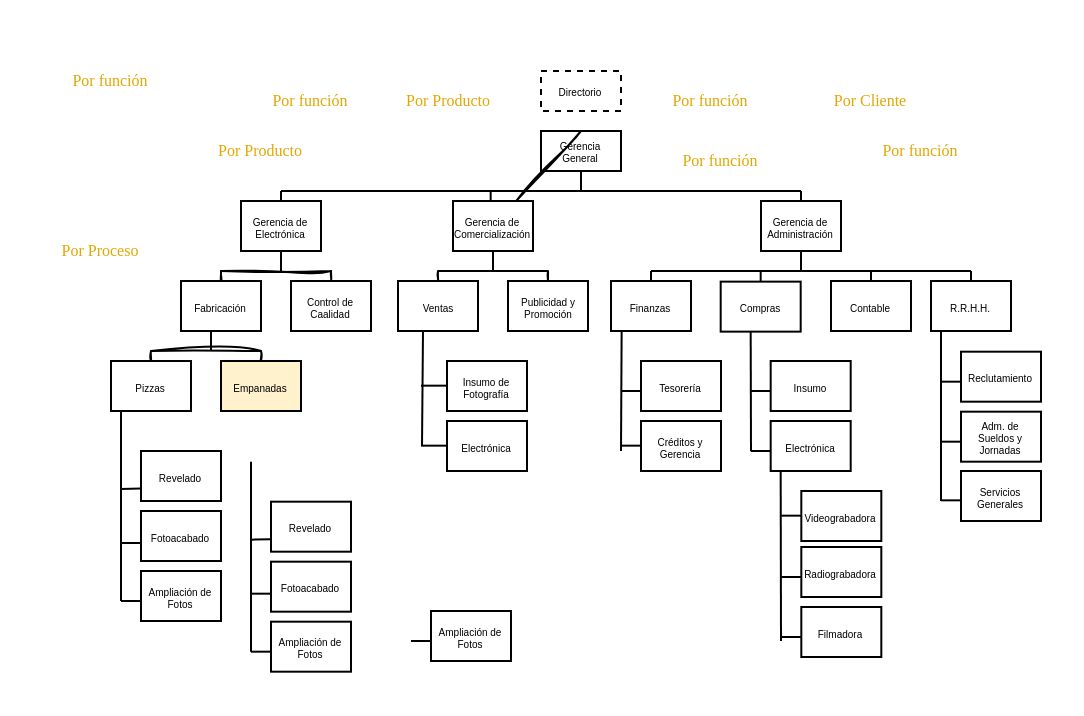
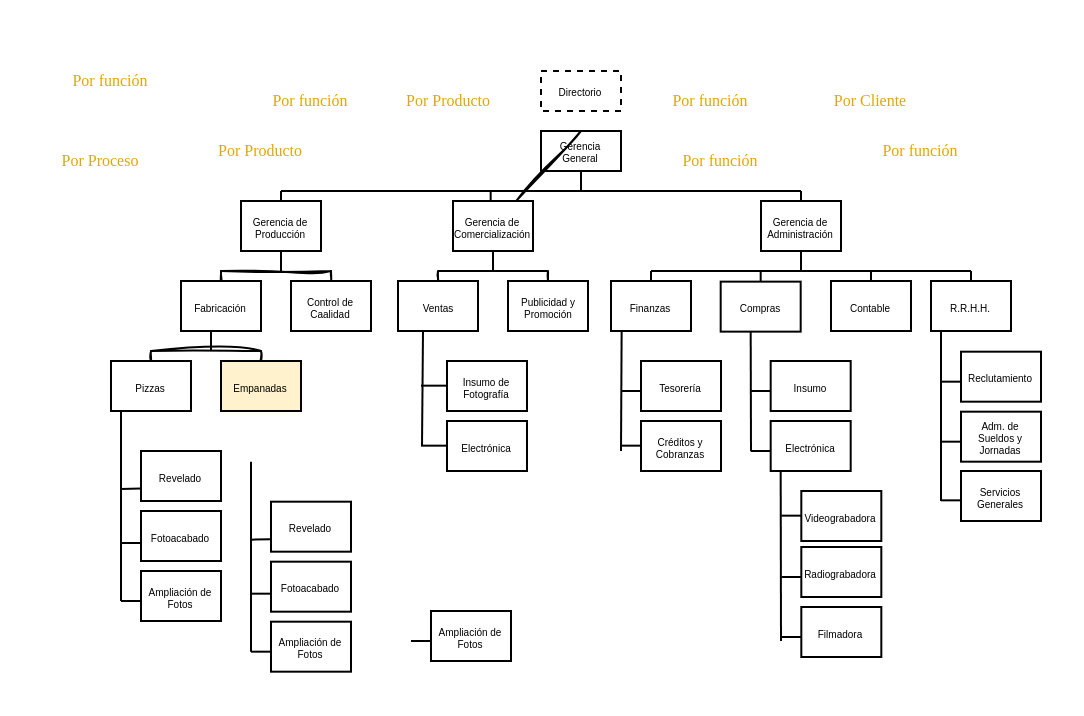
(281, 227) -> (281, 227)
(101, 241) -> (101, 151)
(681, 447) -> (681, 447)
